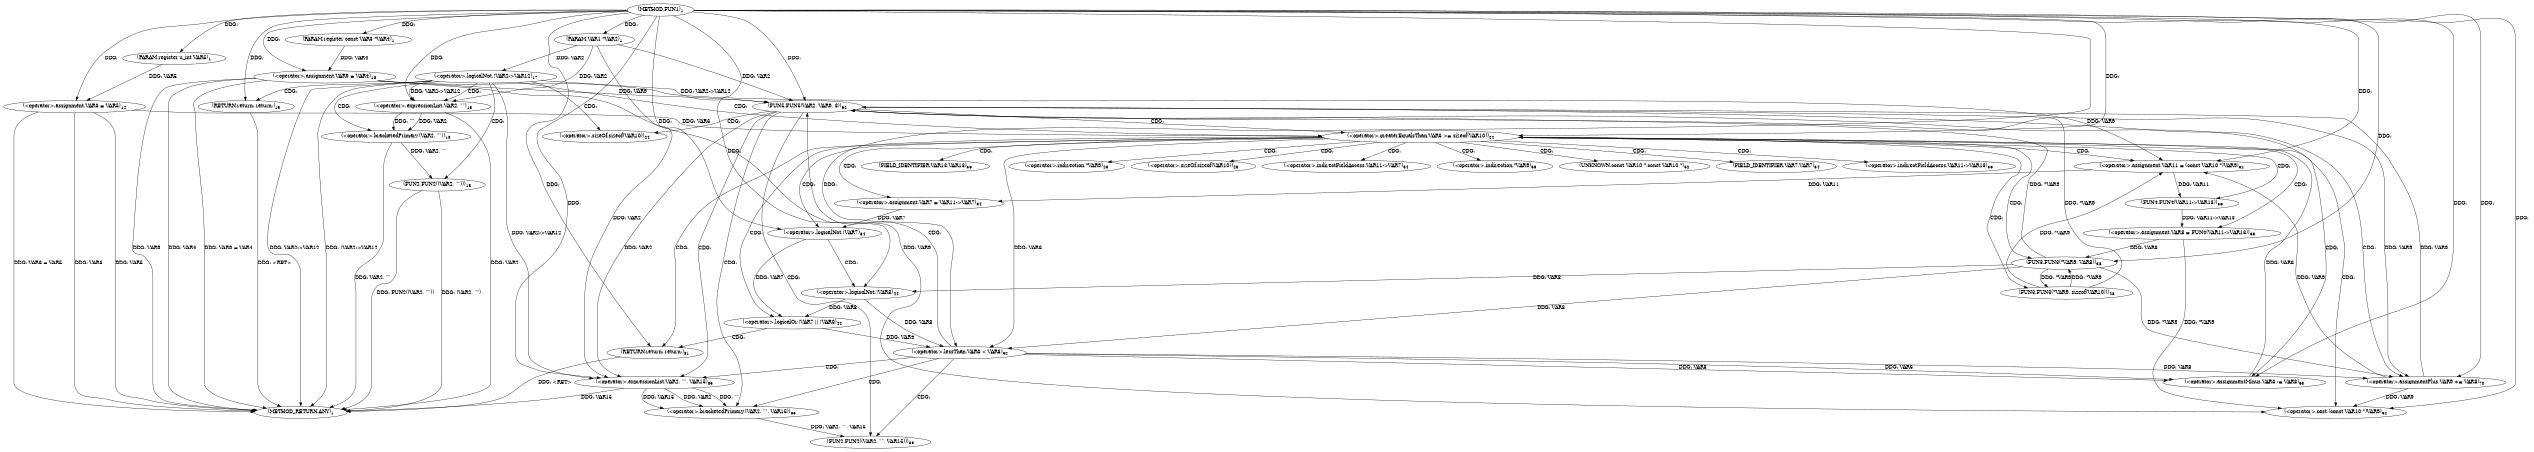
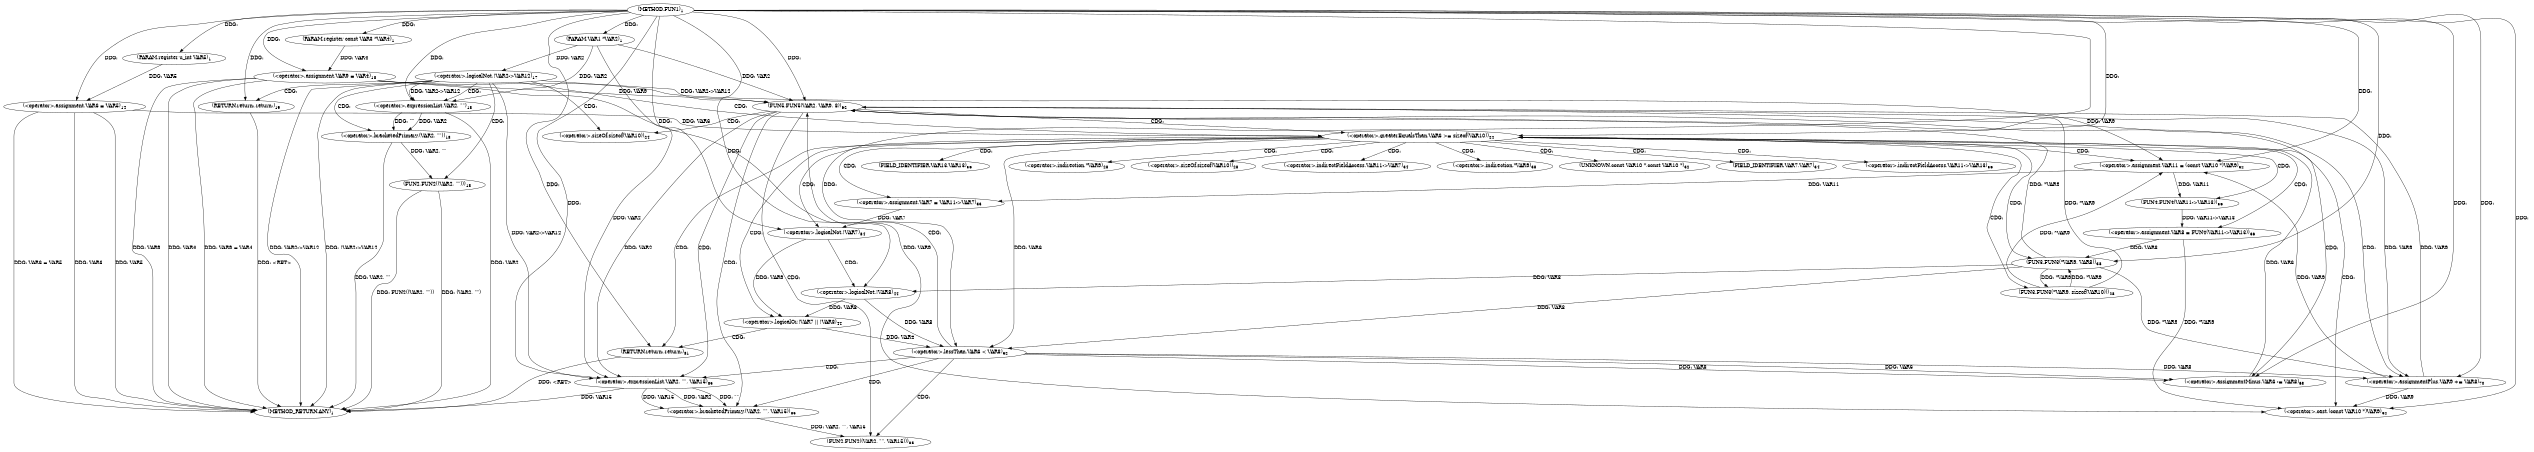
(979, 203) -> (979, 203)
(770, 278) -> (770, 278)
